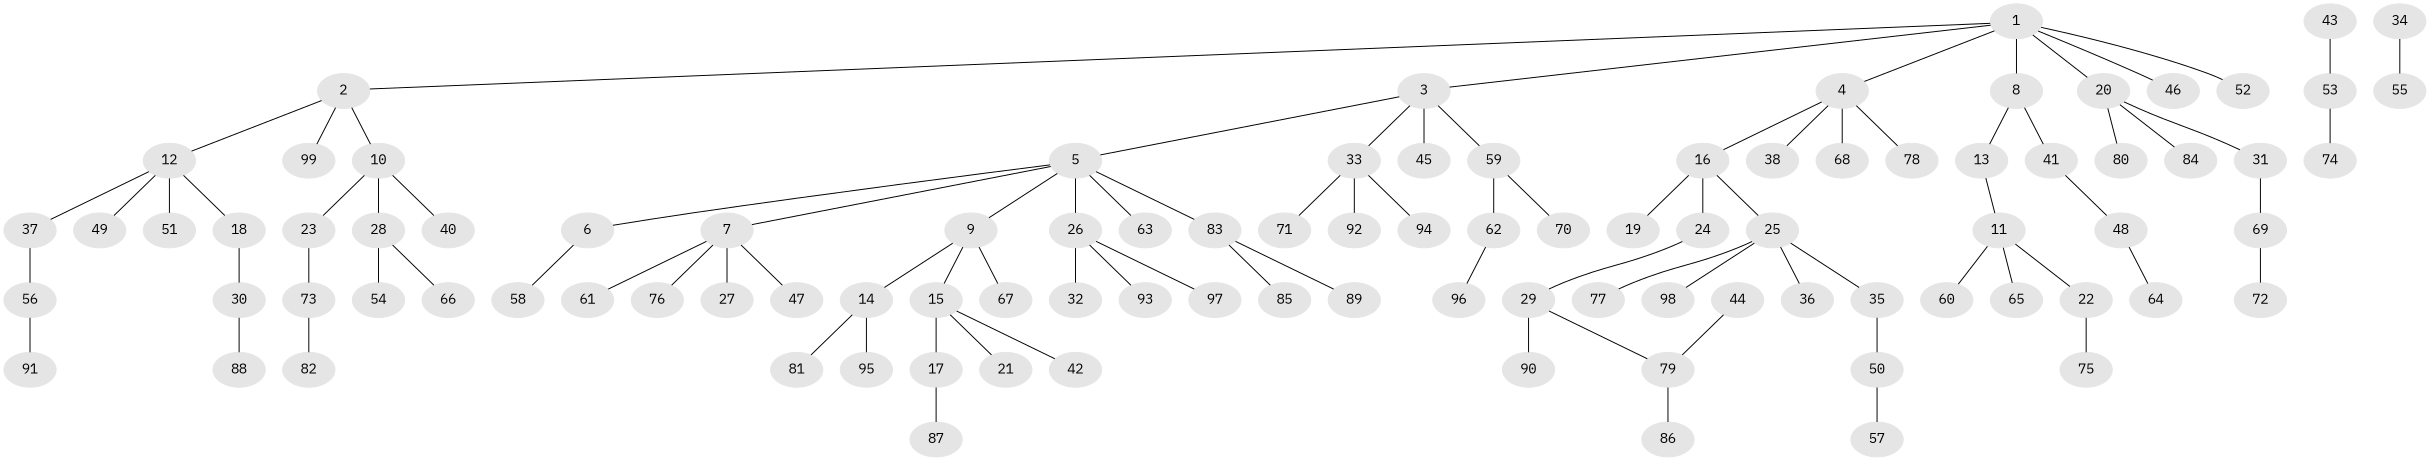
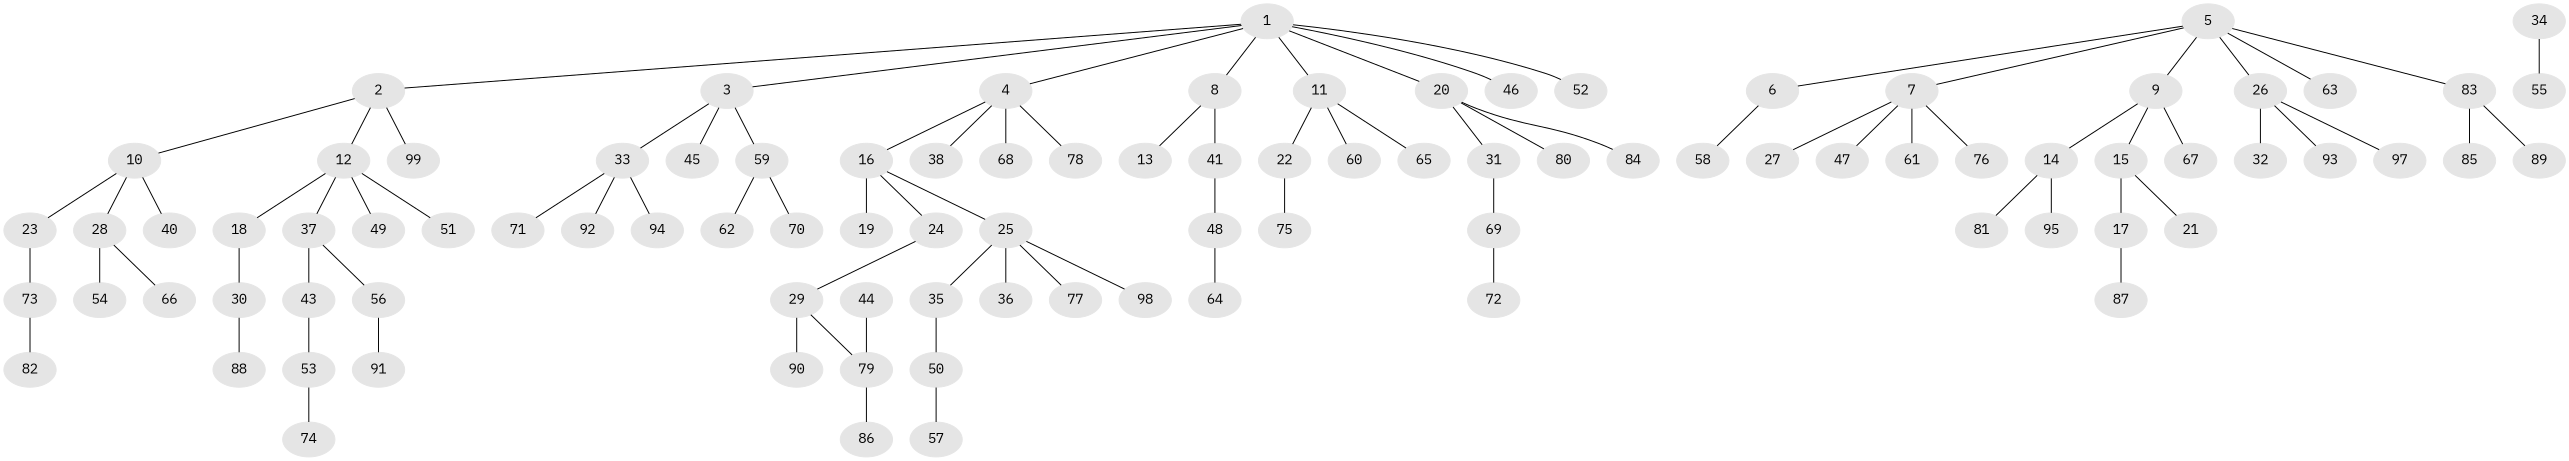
(1250, 126) -> none
(1990, 196) -> (1293, 56)
none -> (309, 265)
(1459, 300) -> none
(1076, 370) -> none
